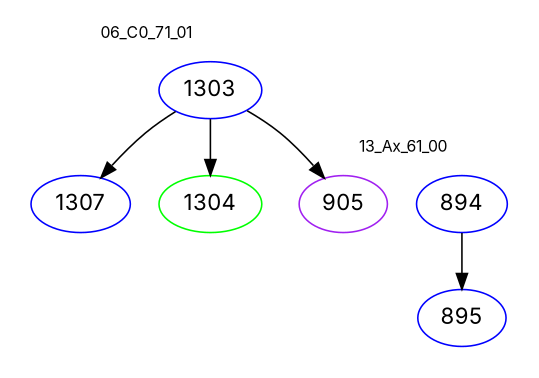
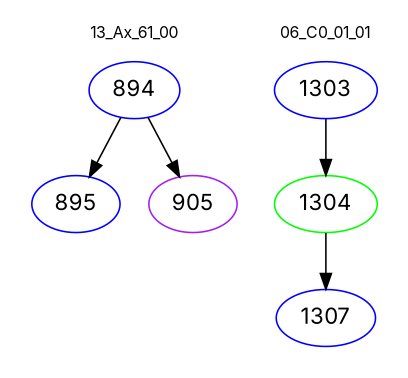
(146, 34) -> (326, 34)
(142, 136) -> (326, 253)
(297, 148) -> (160, 140)
